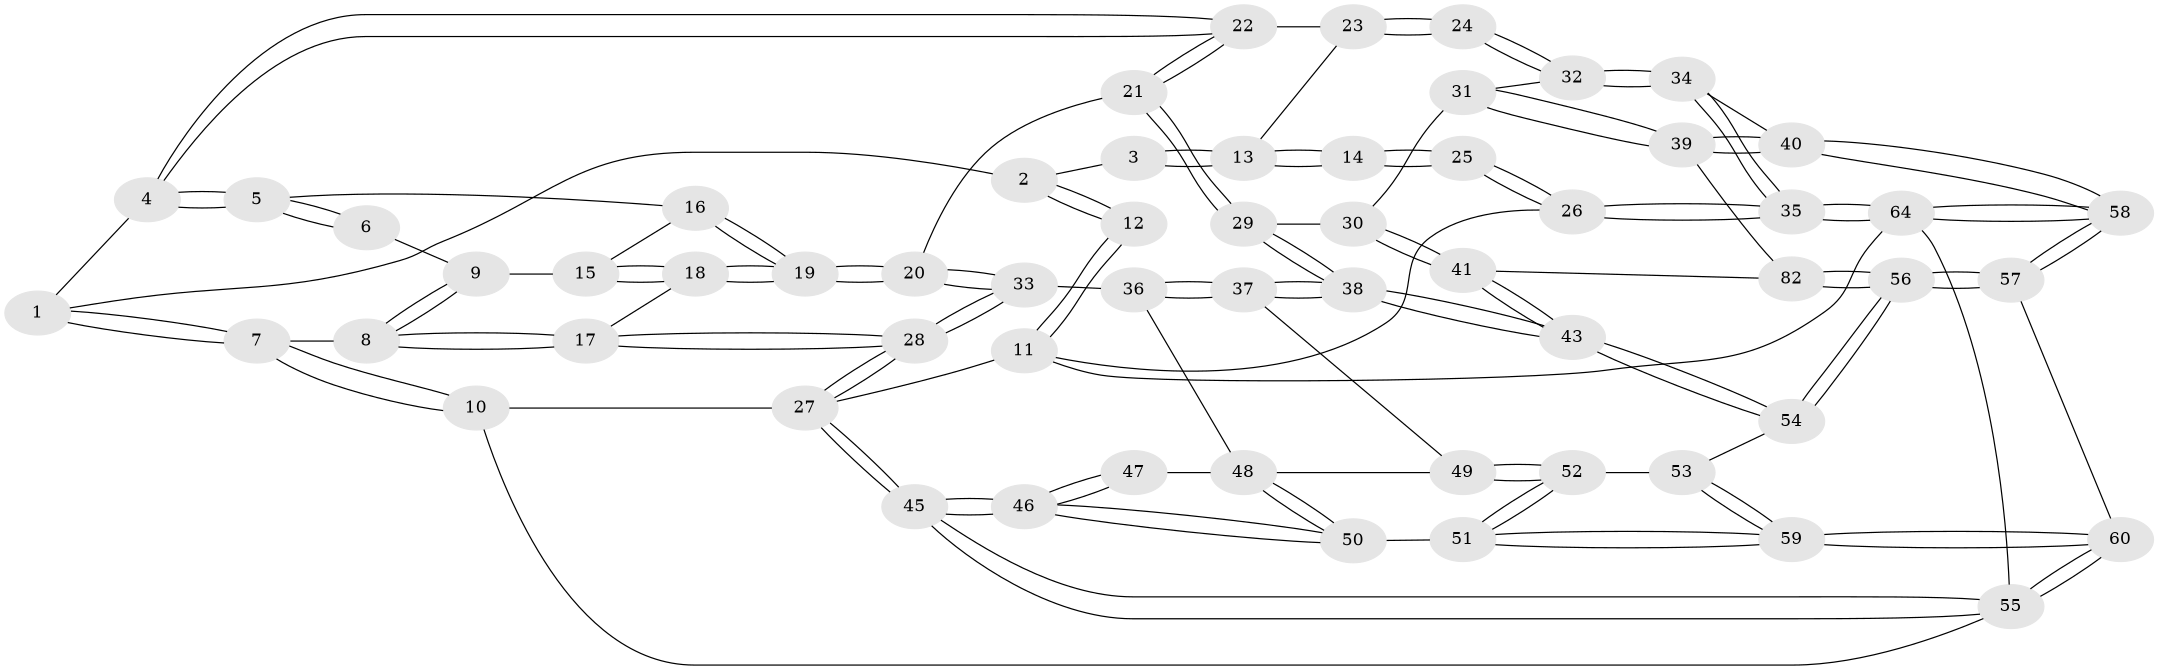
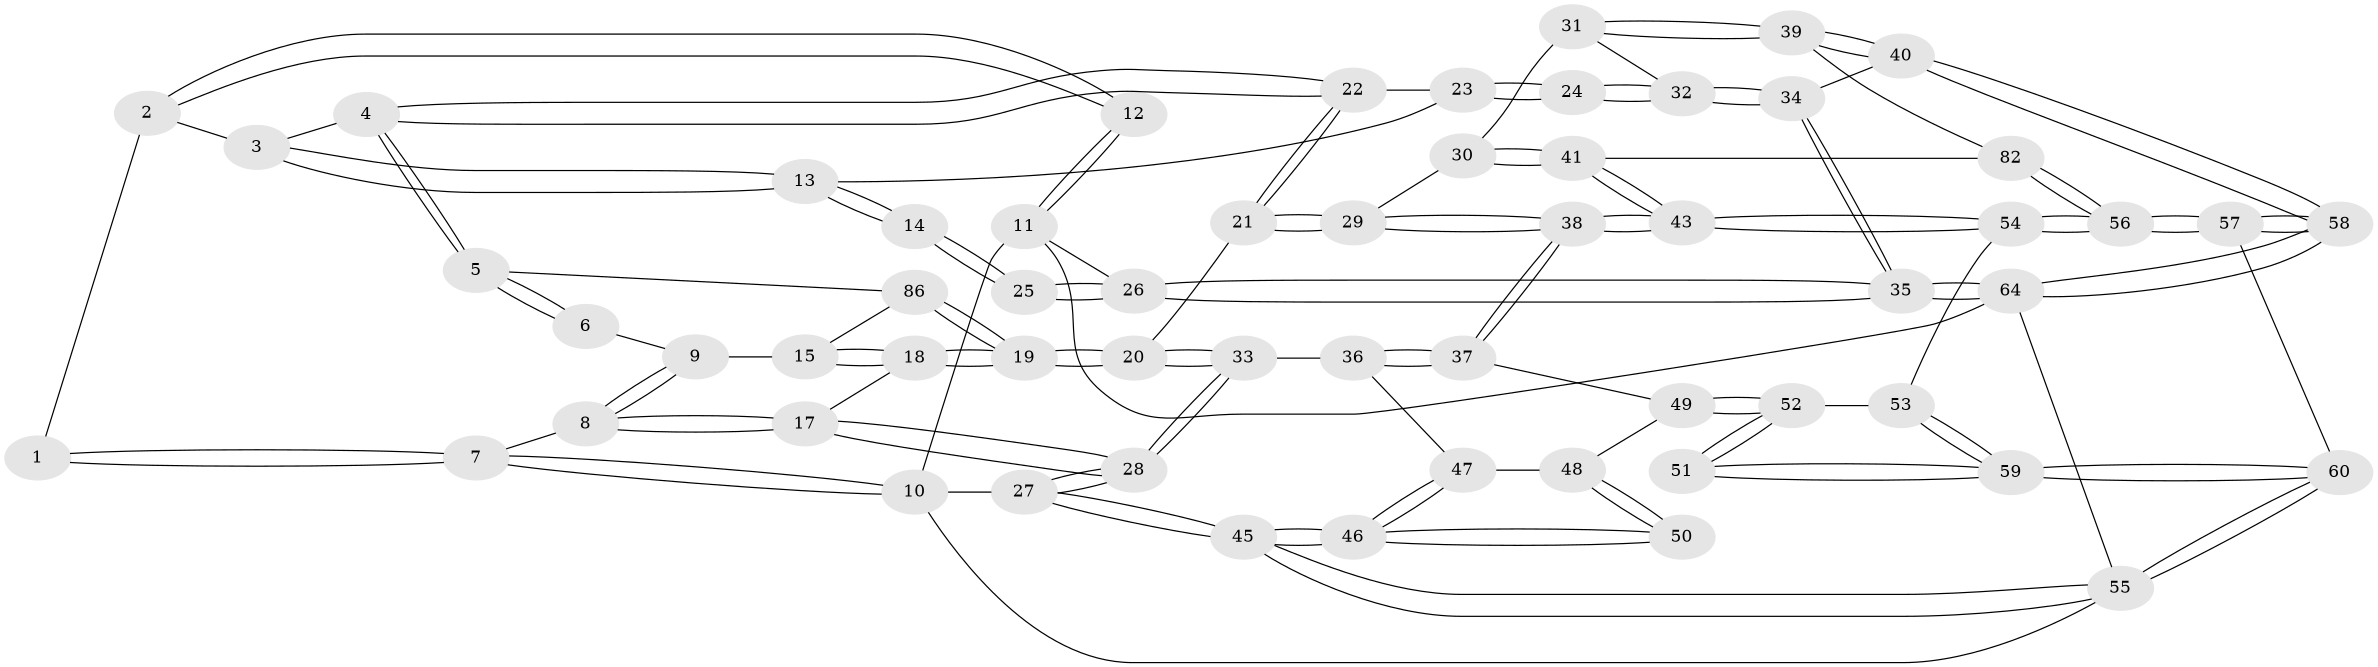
(696, 208) -> (915, 292)
(92, 257) -> (312, 131)
(916, 382) -> (952, 378)
(1193, 388) -> (1410, 416)
(1408, 540) -> none
